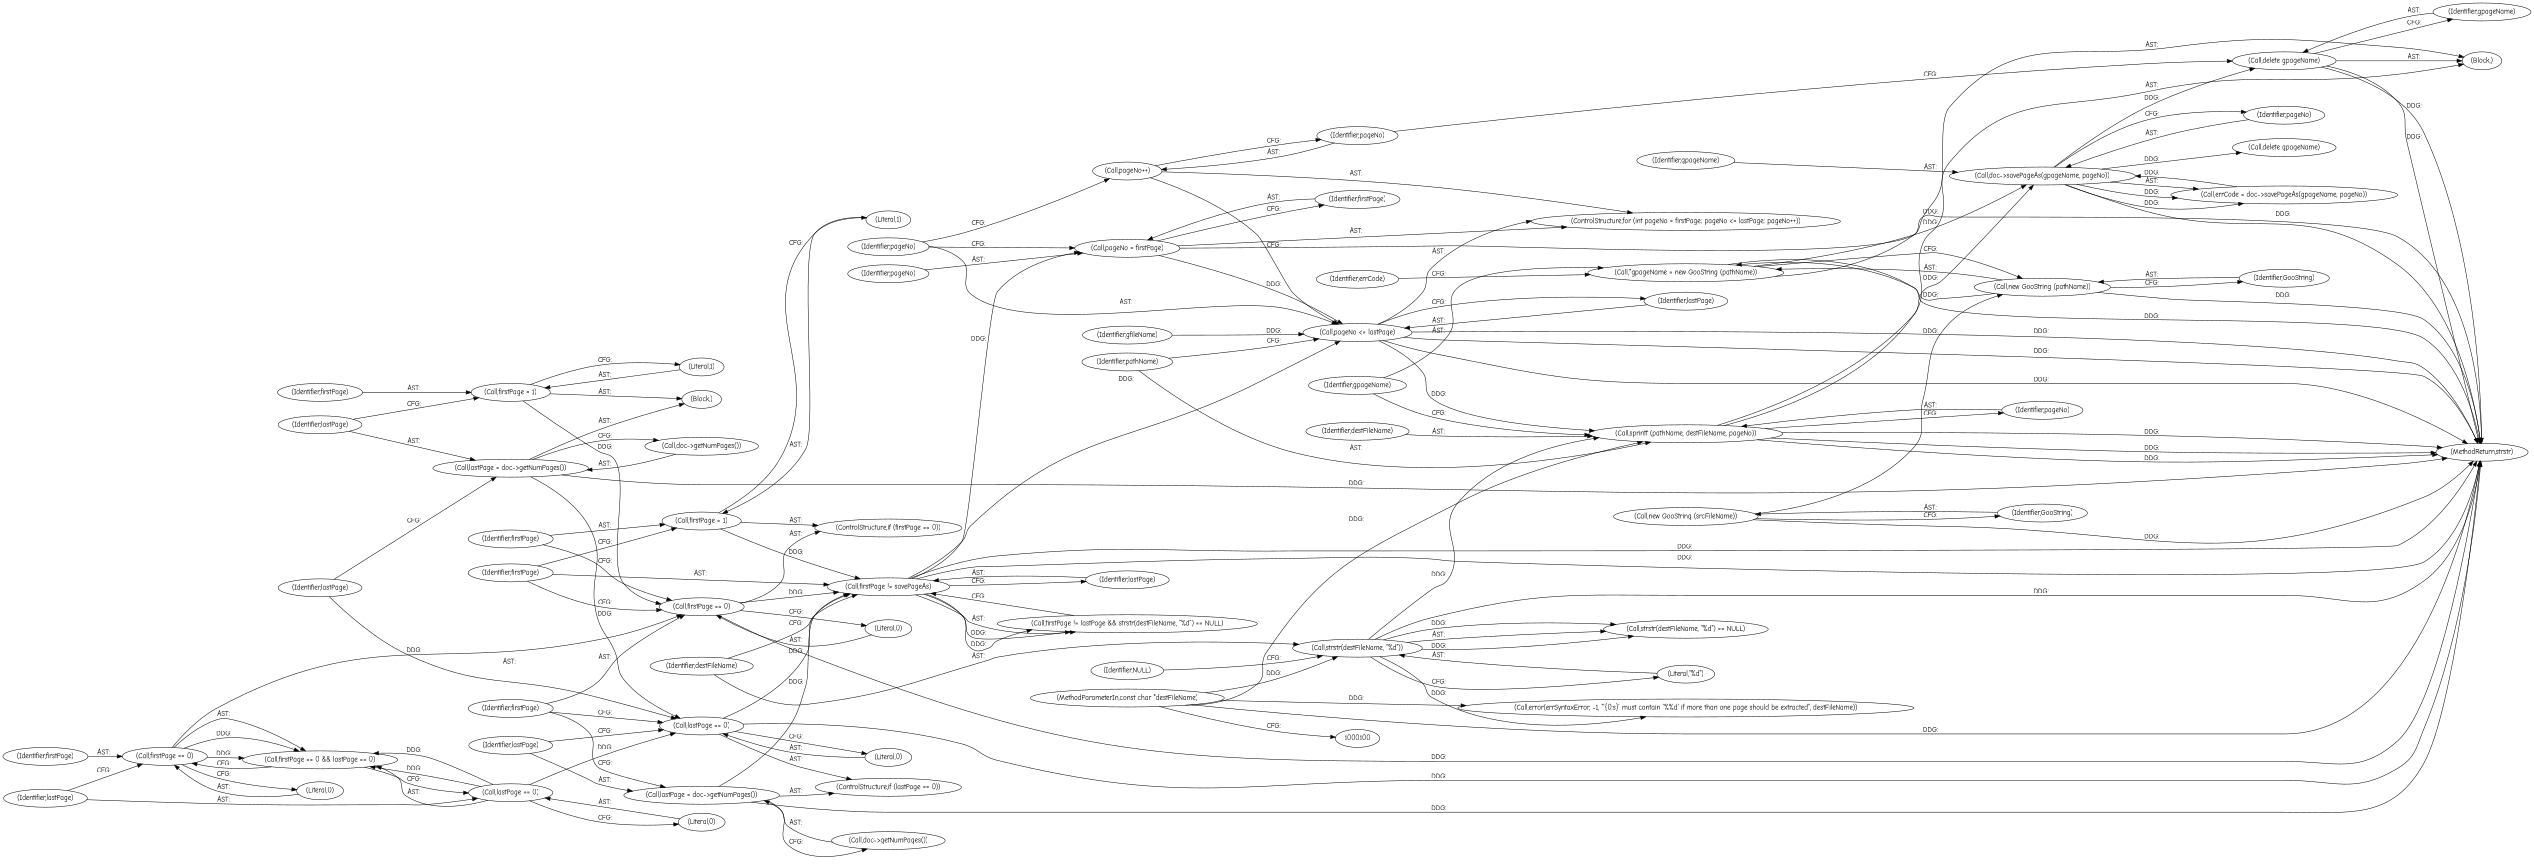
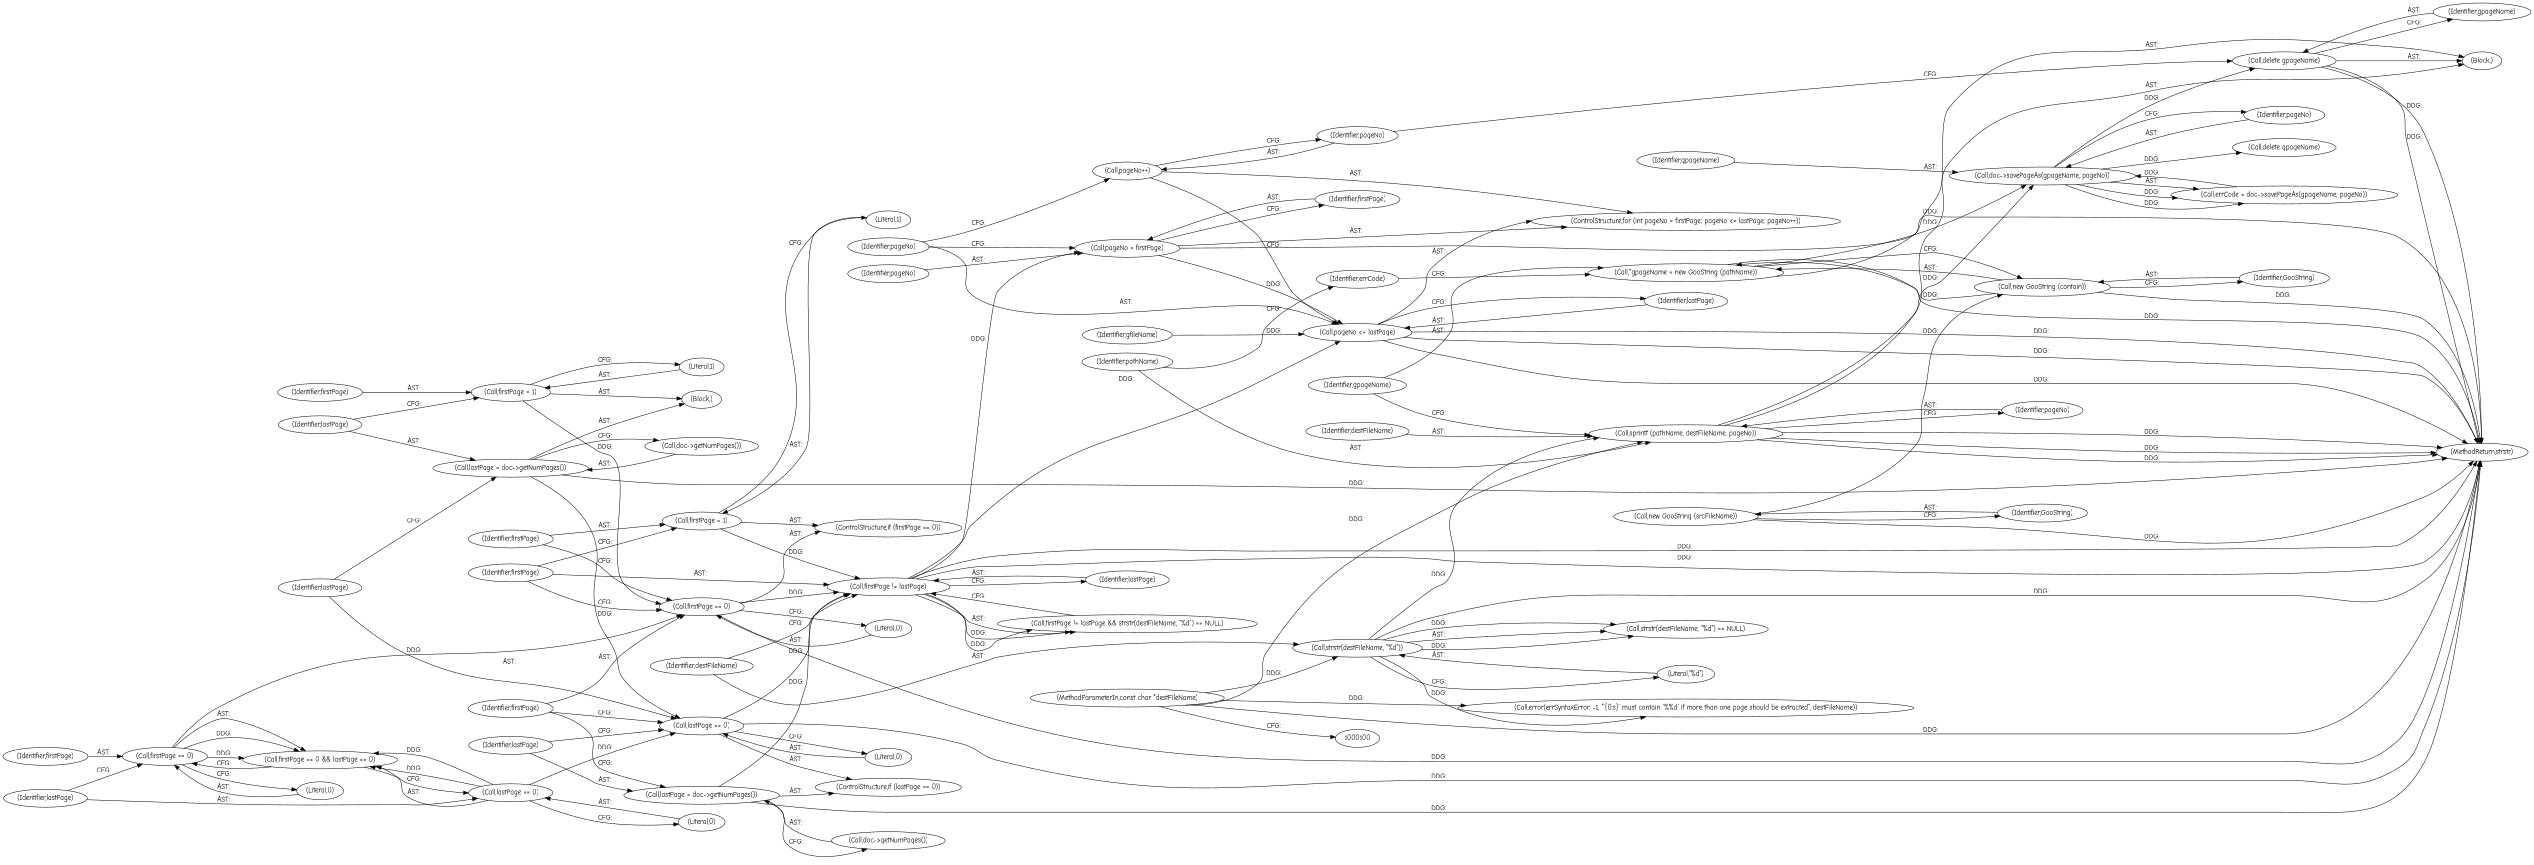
(2331, 231) -> none
(2042, 287) -> (2042, 287)
(1241, 350) -> (1257, 348)
(1468, 414) -> none
(888, 587) -> (888, 587)
(1127, 671) -> none
